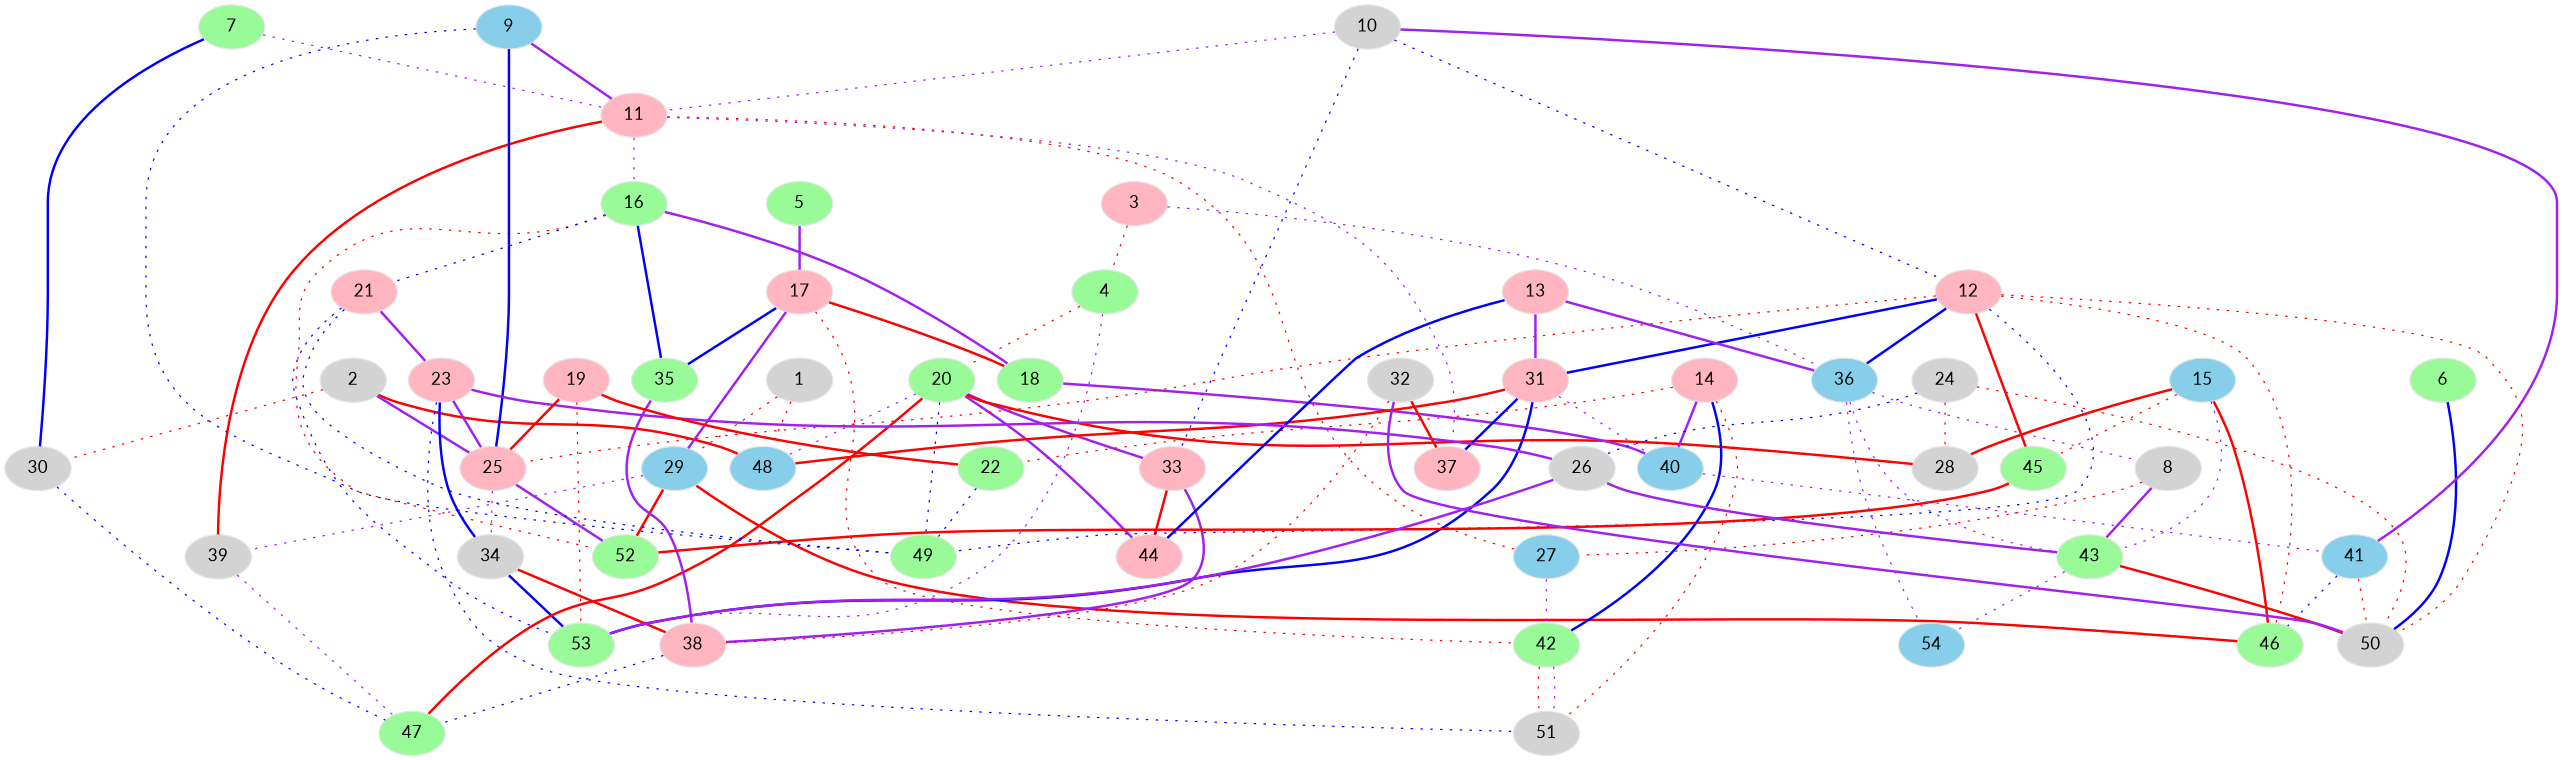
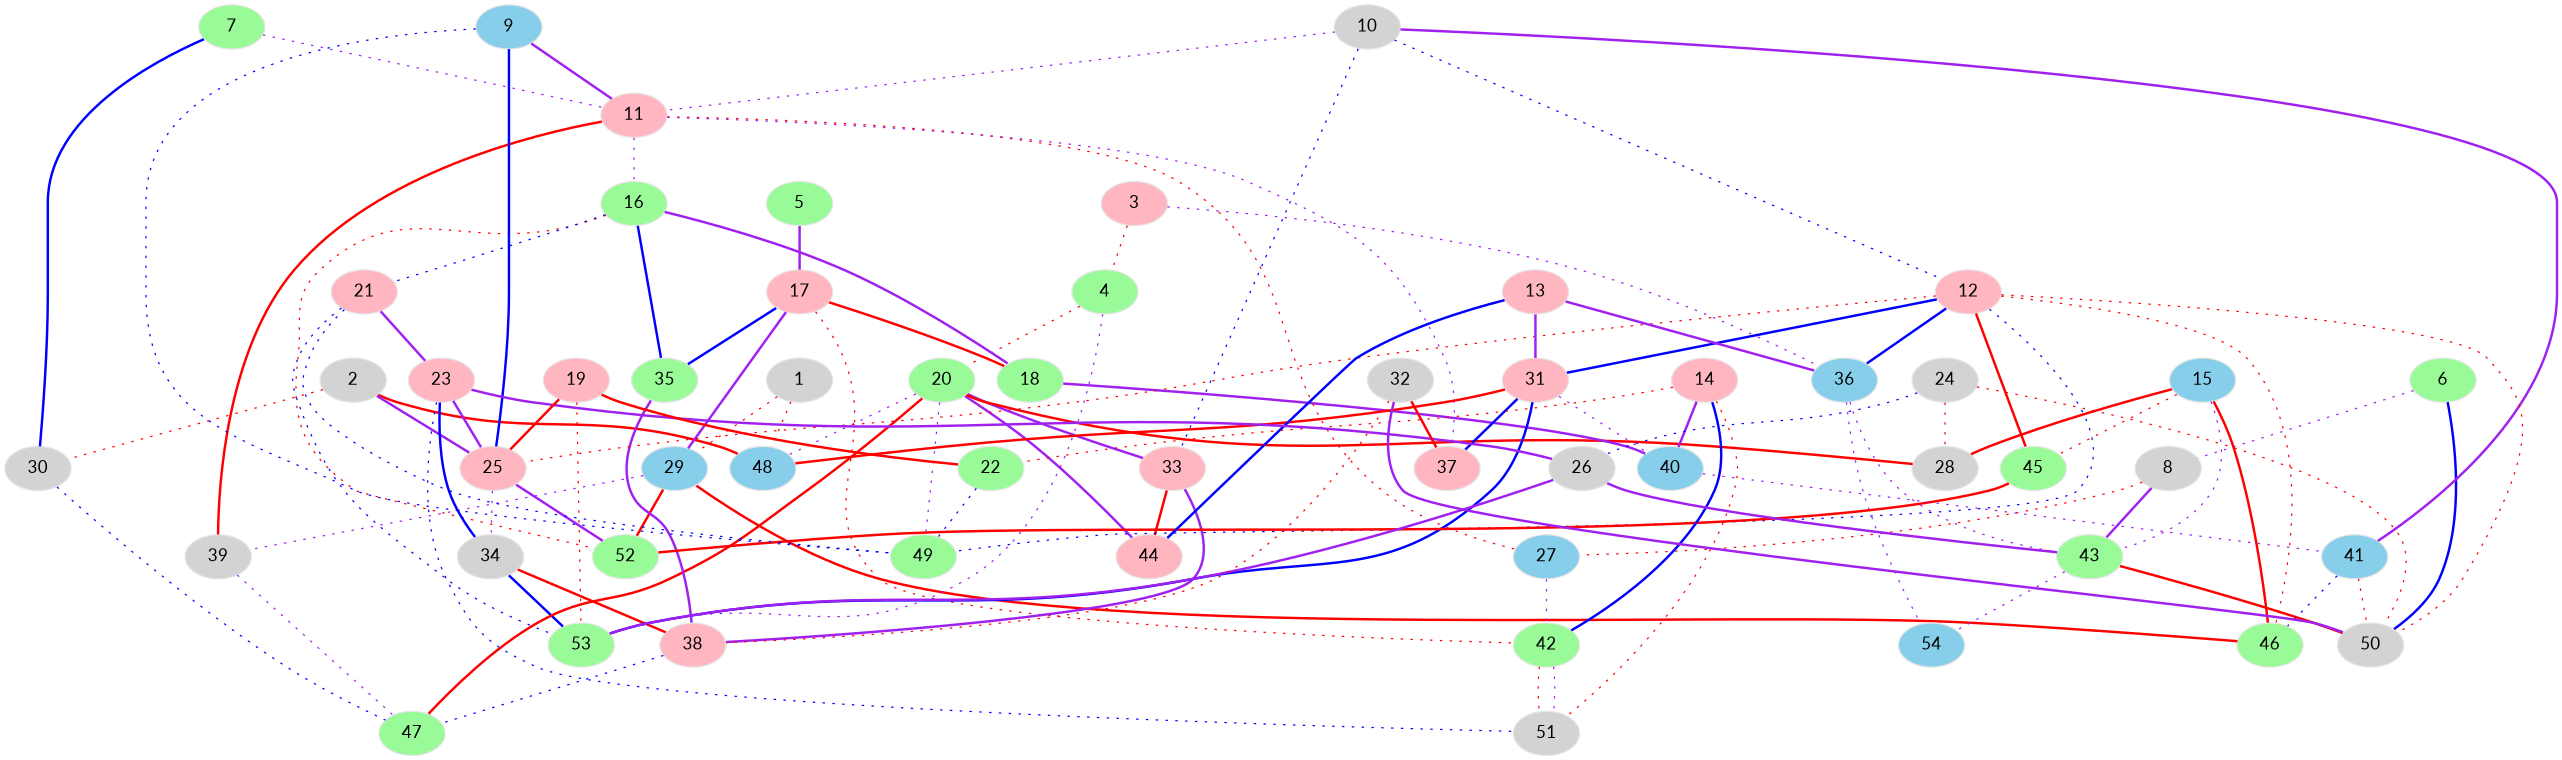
(2004, 429) -> (2306, 424)
(932, 472) -> (932, 472)
